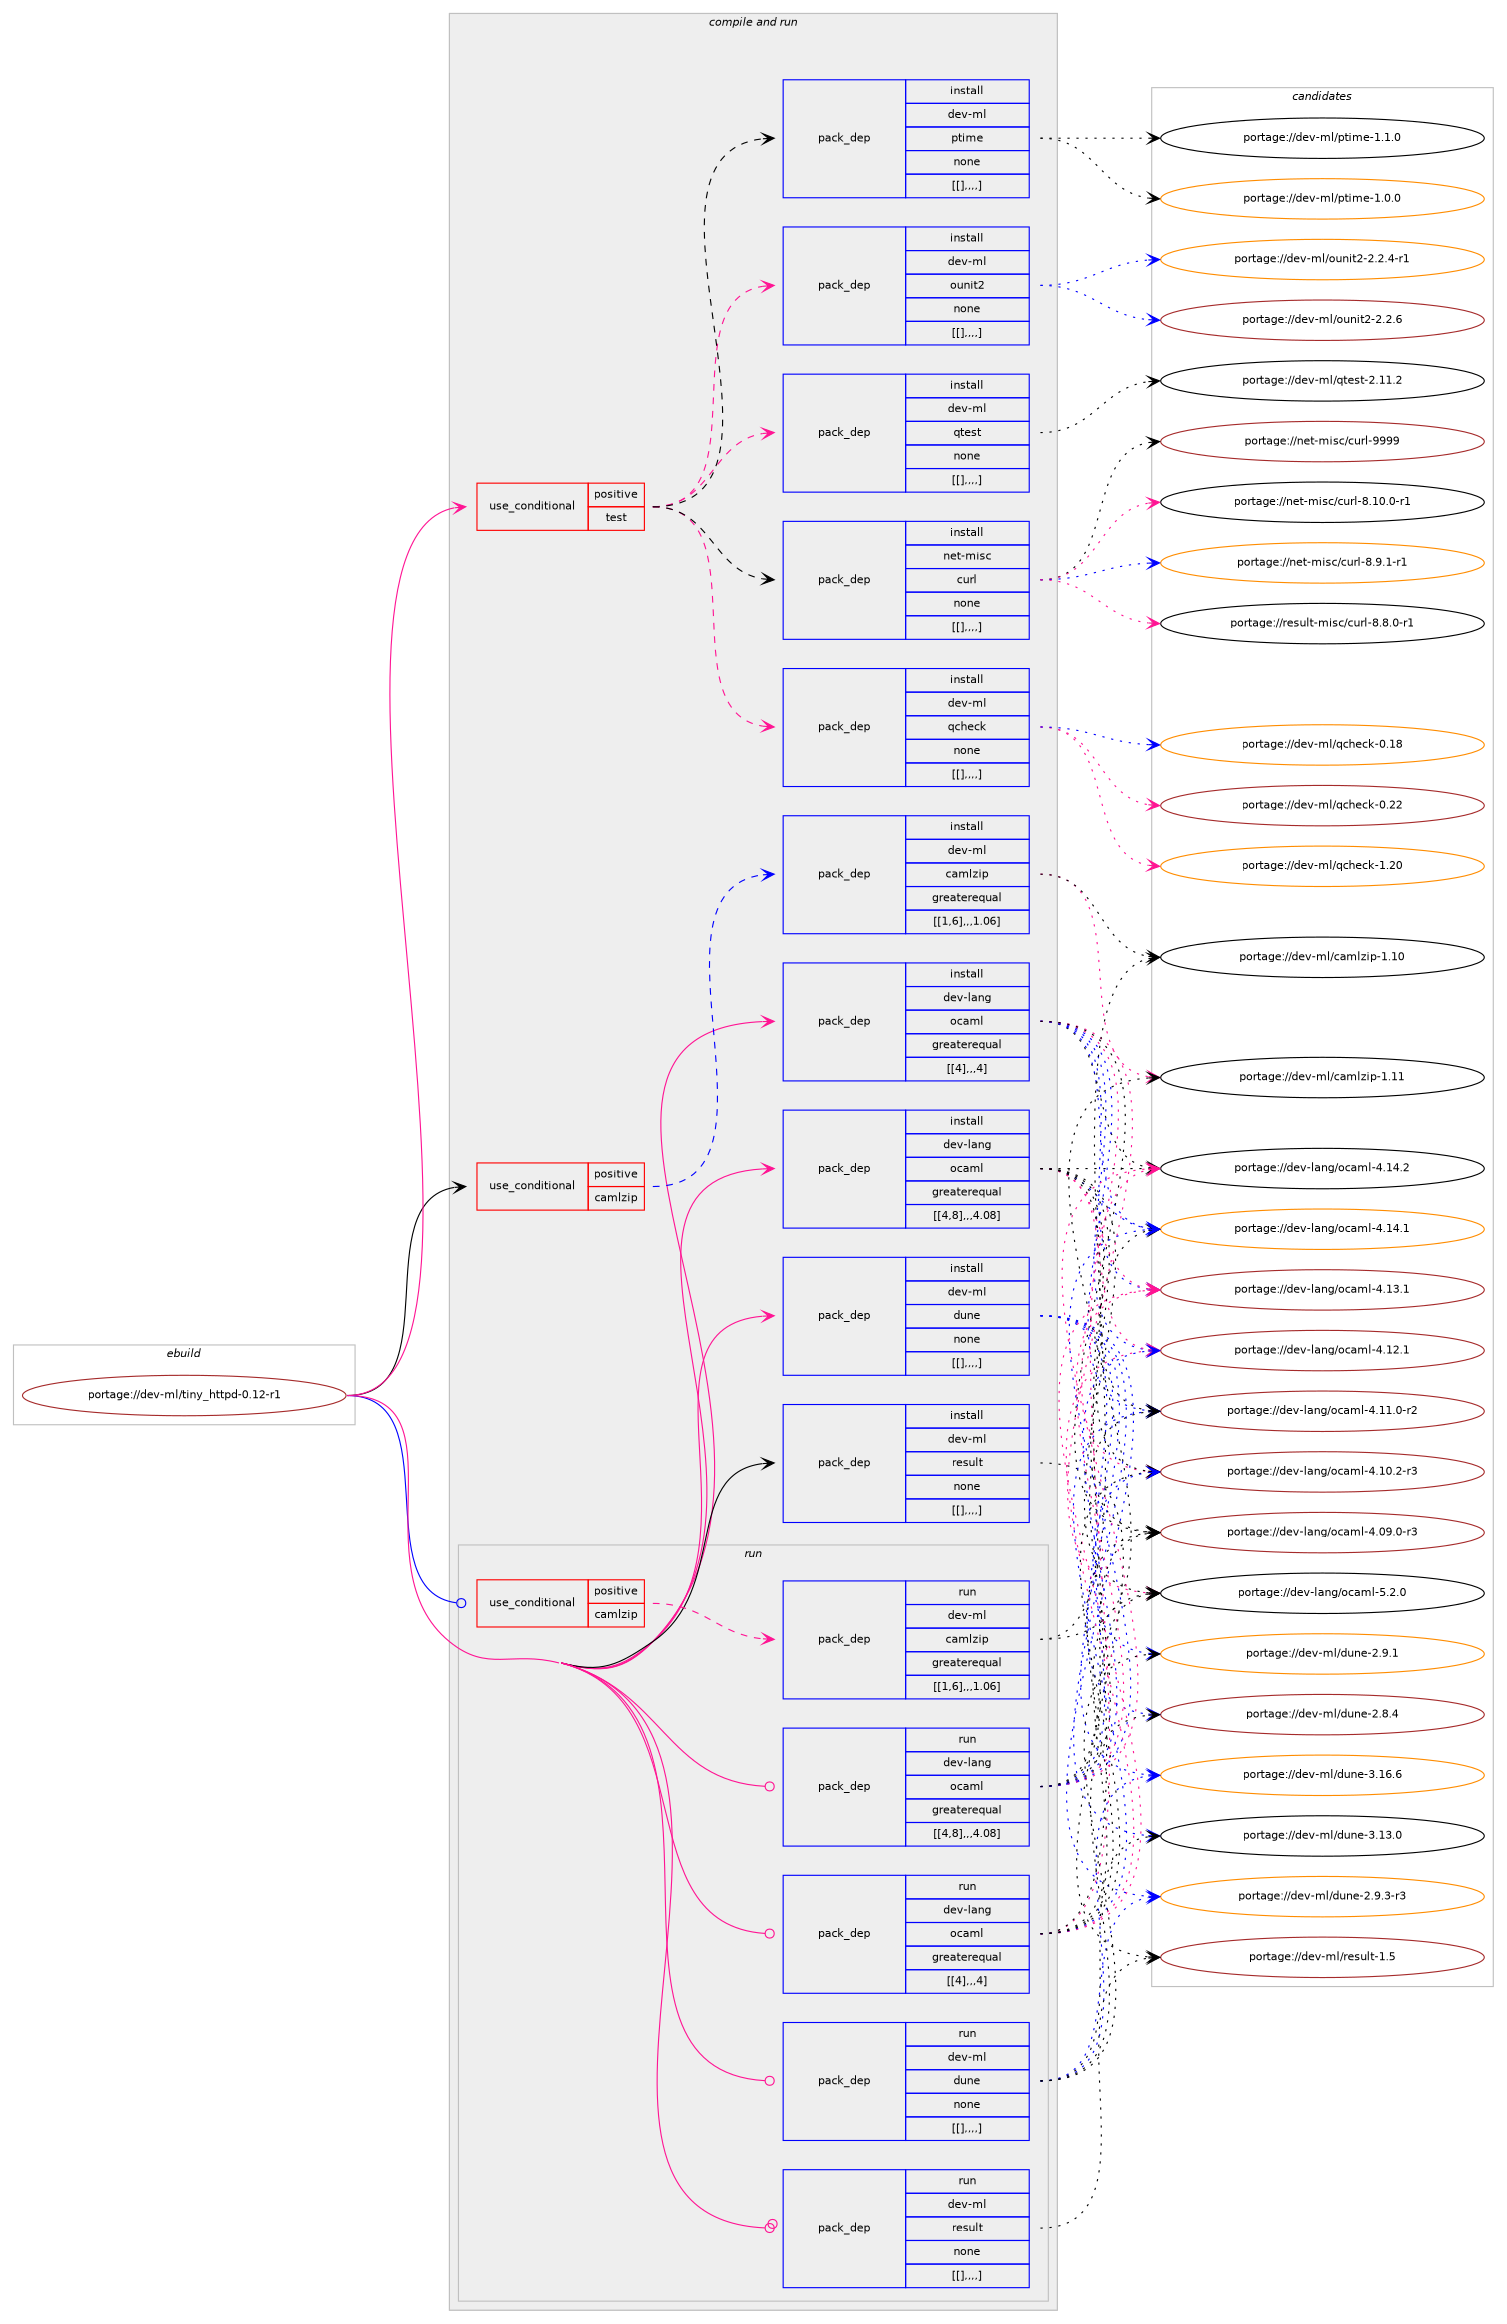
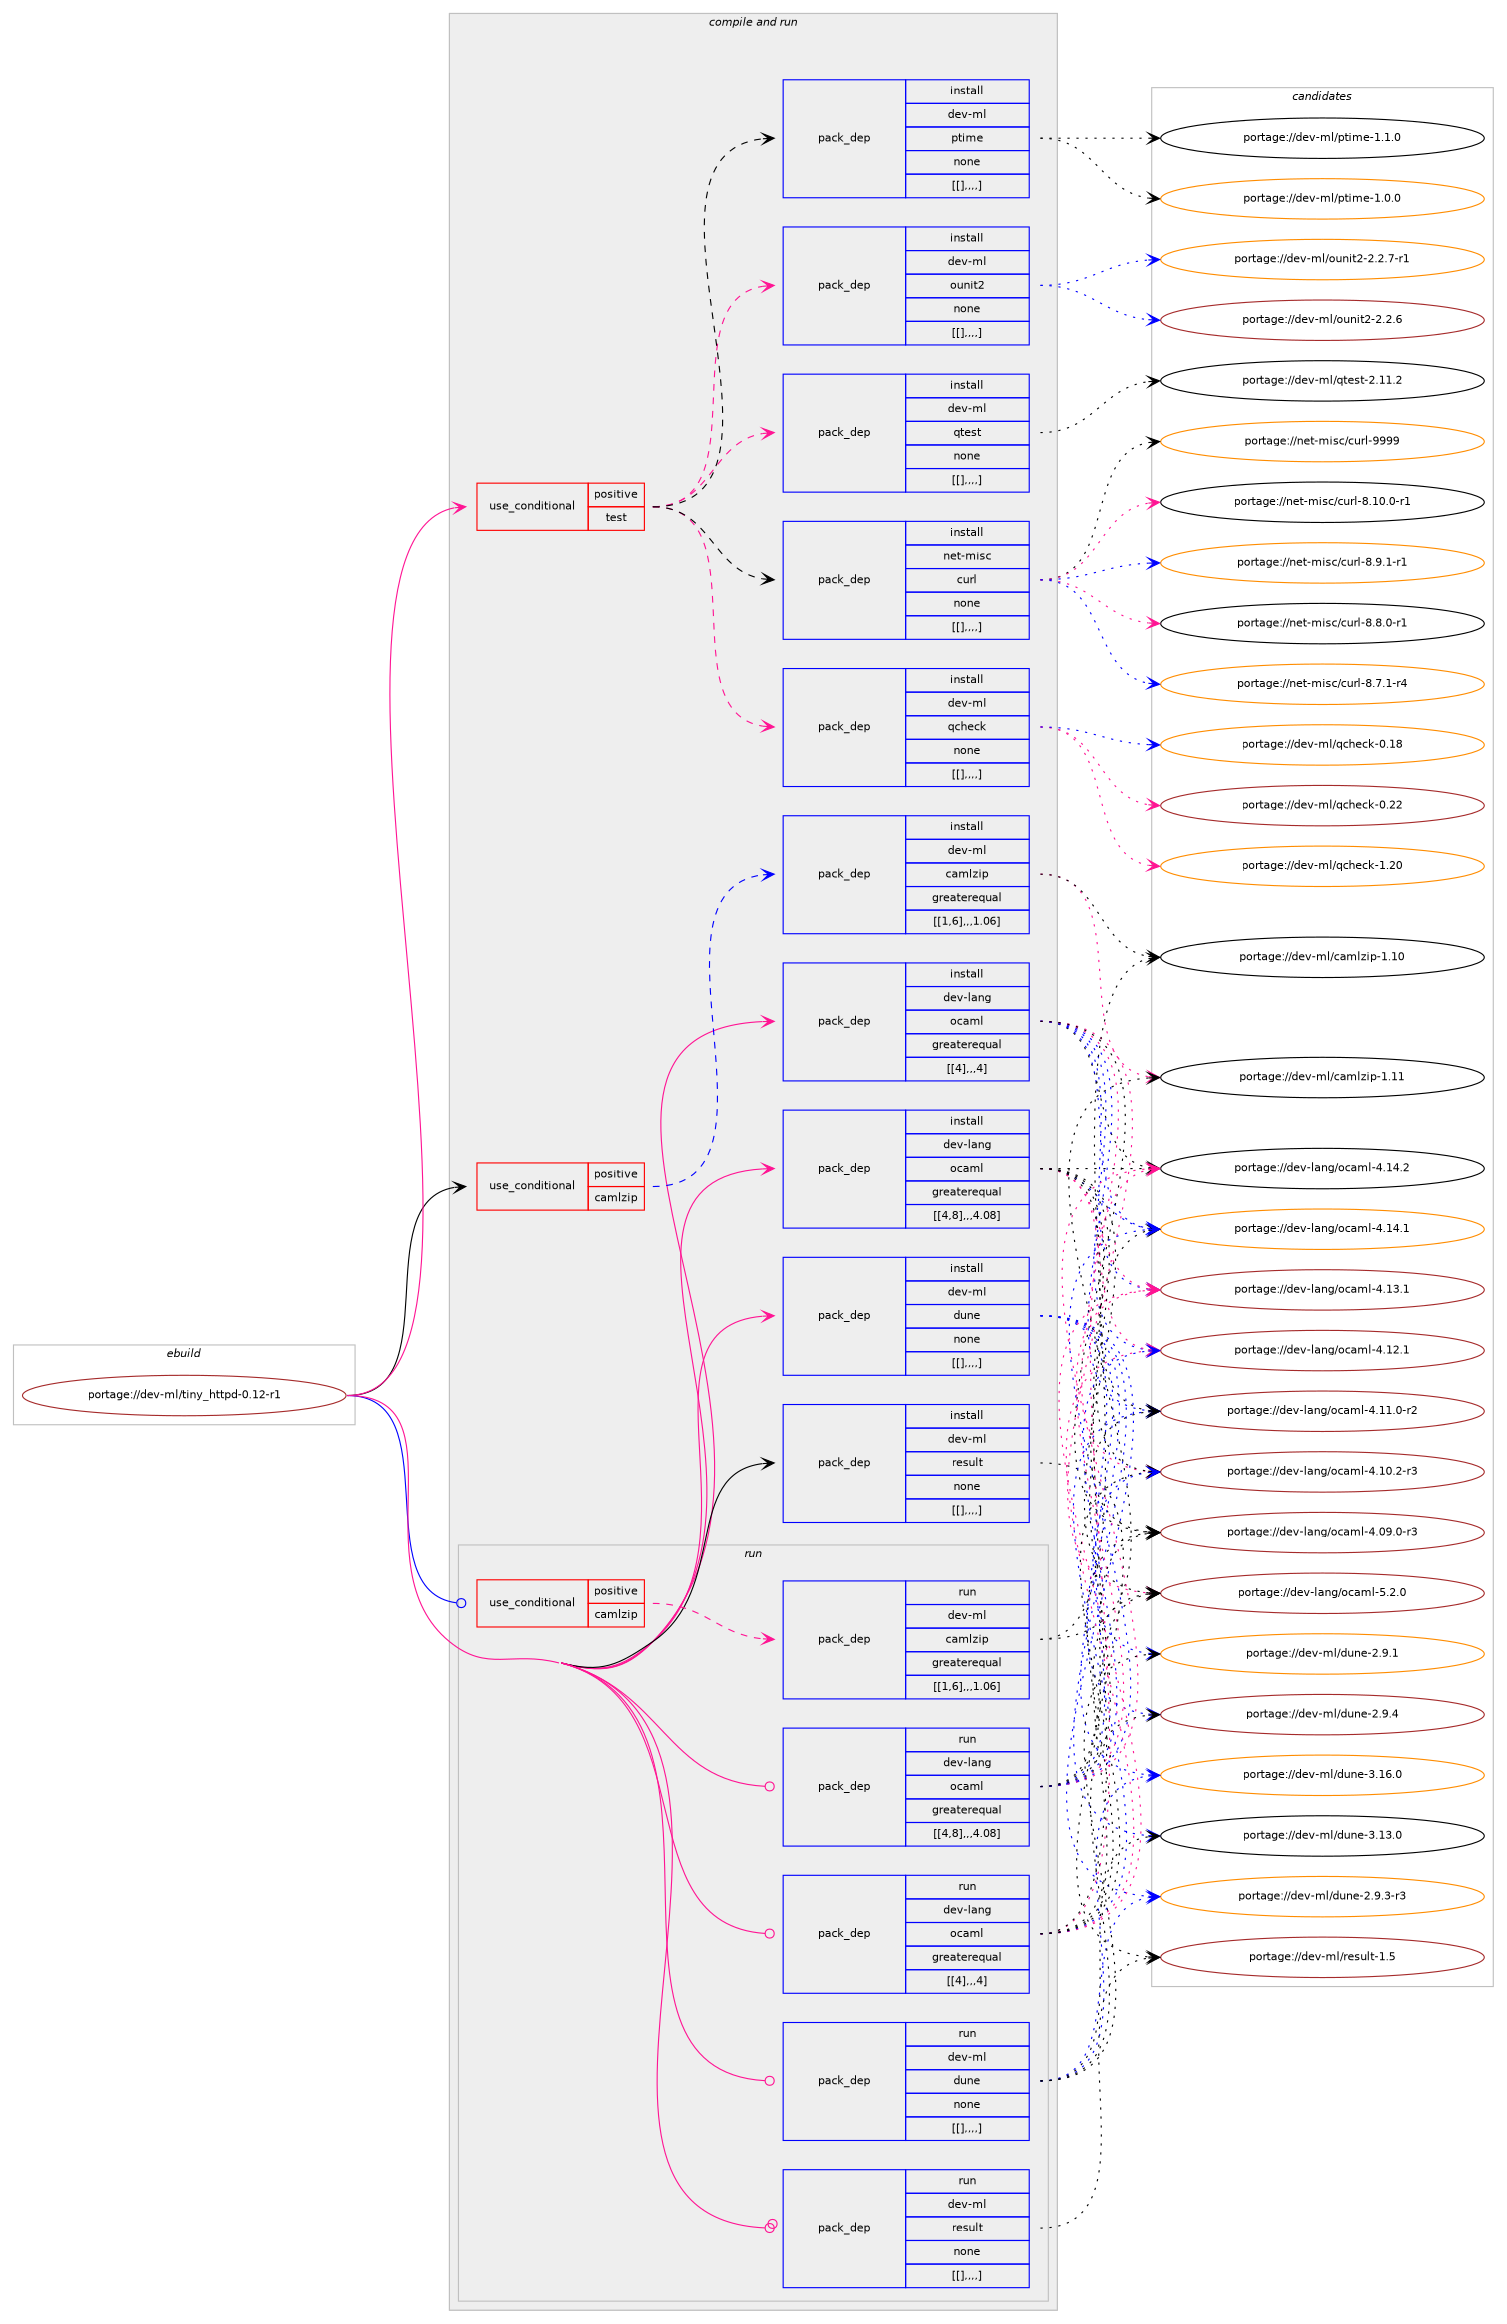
(1322, 260) -> (1322, 260)
(1322, 442) -> (1322, 442)
(1322, 624) -> (1322, 624)
none -> (1322, 684)
(1322, 1593) -> (1322, 1593)
(1322, 1715) -> (1322, 1715)
(1322, 1775) -> (1322, 1775)
